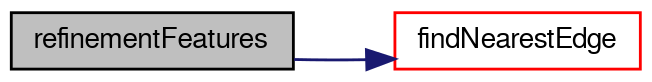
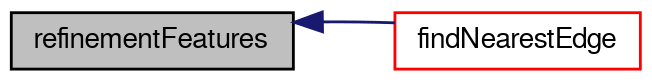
(330, 60) -> (359, 22)
